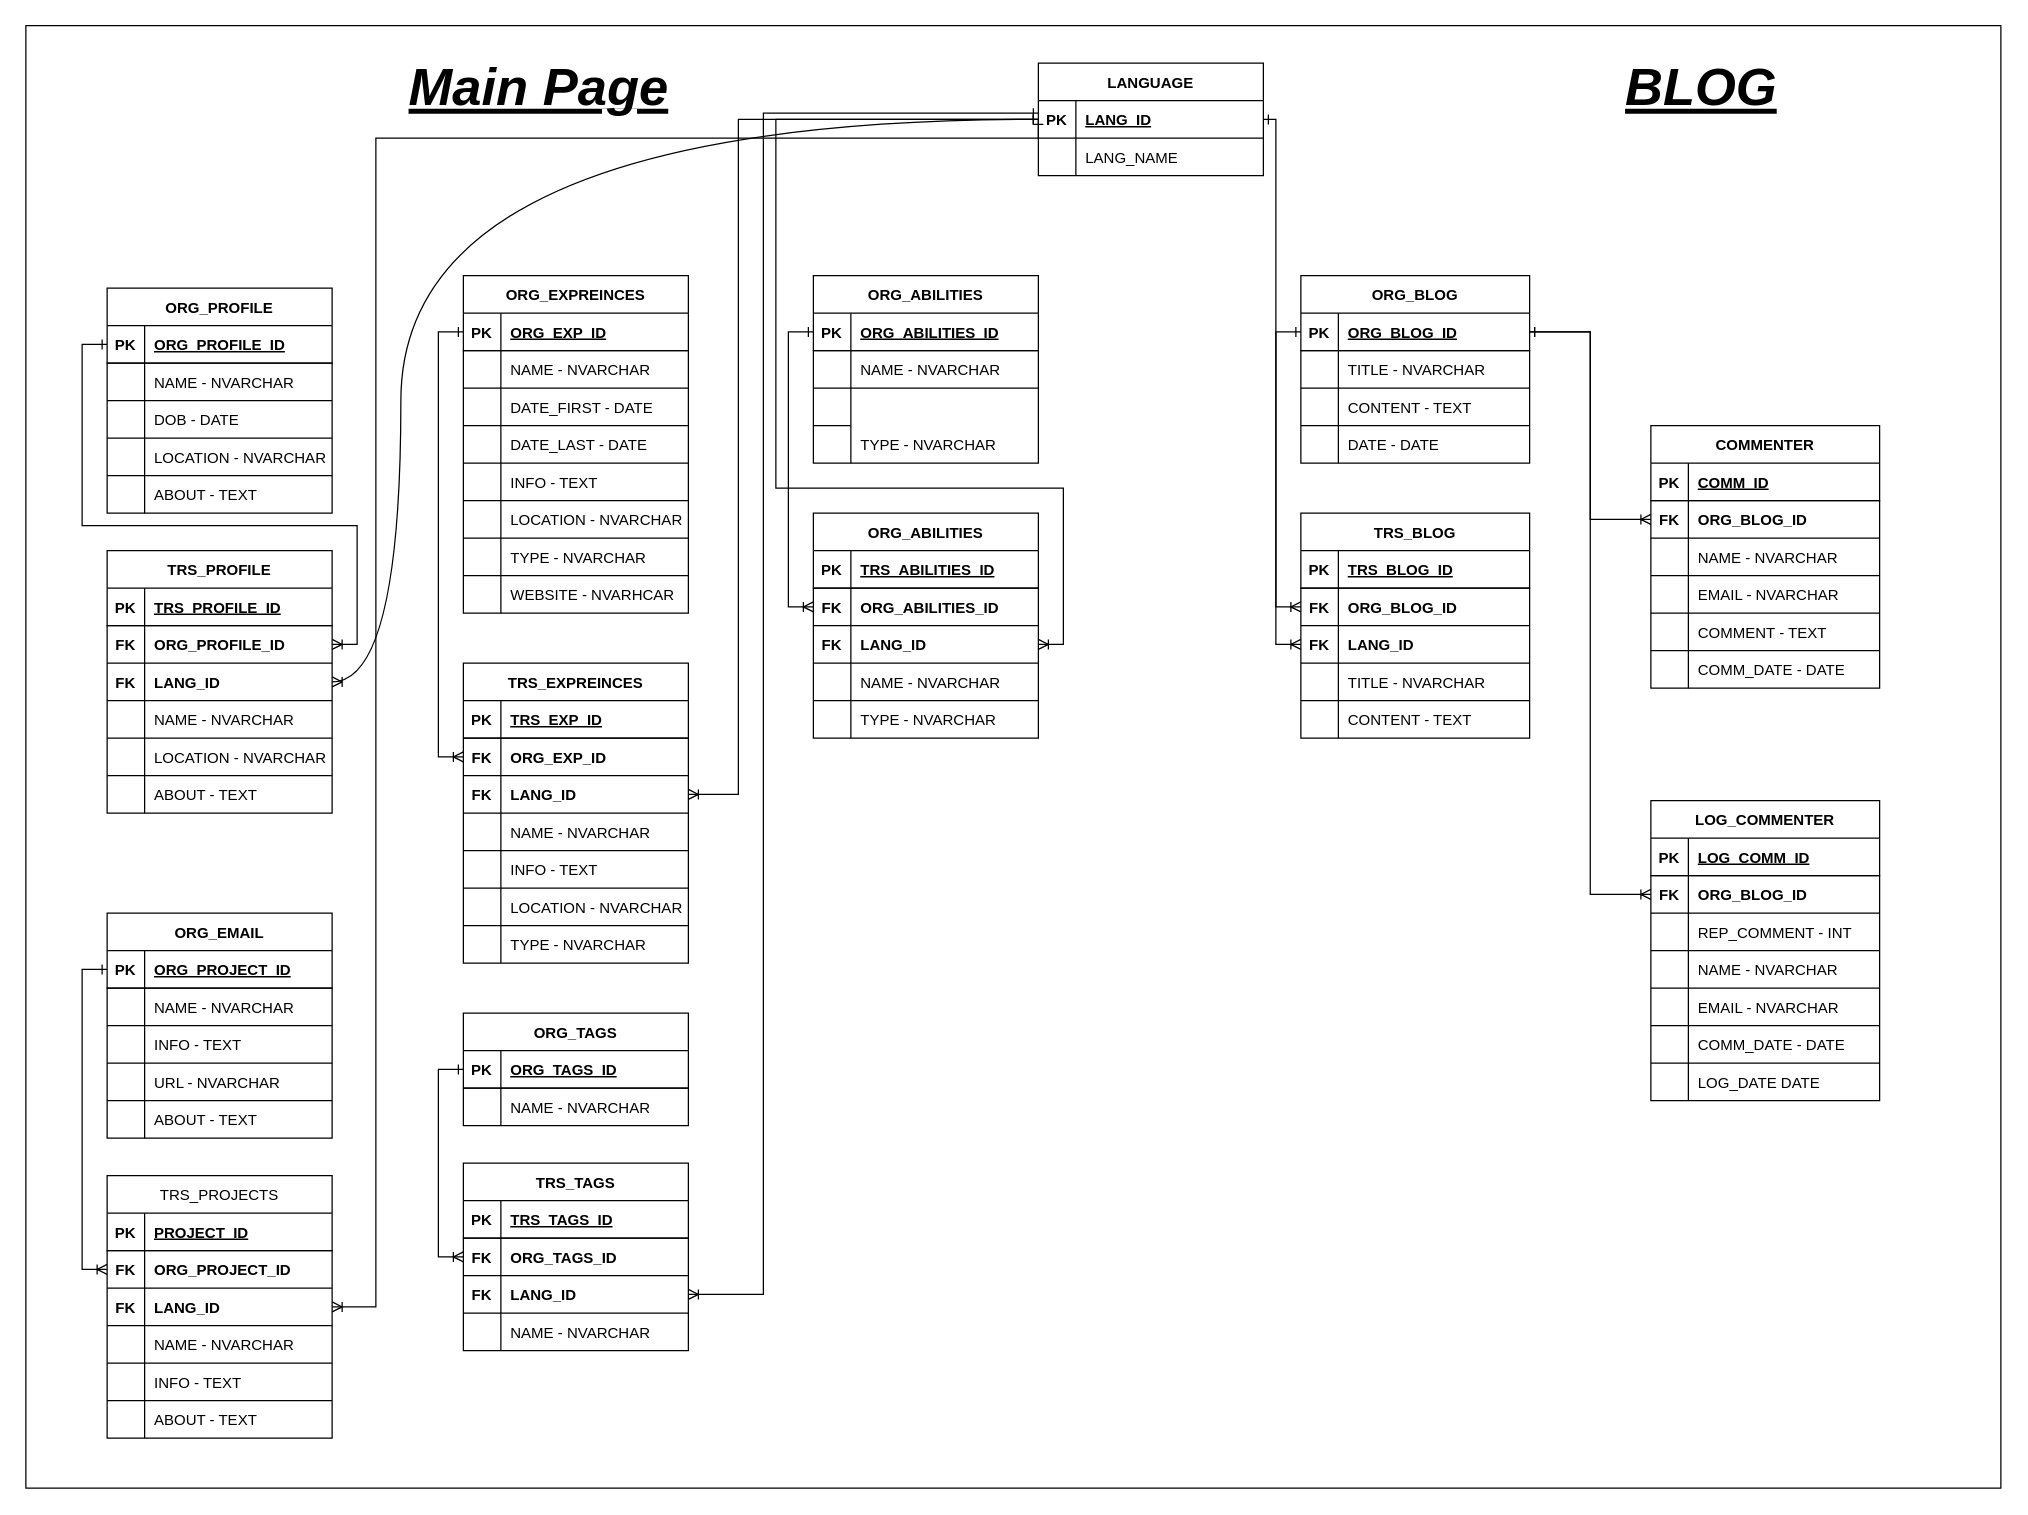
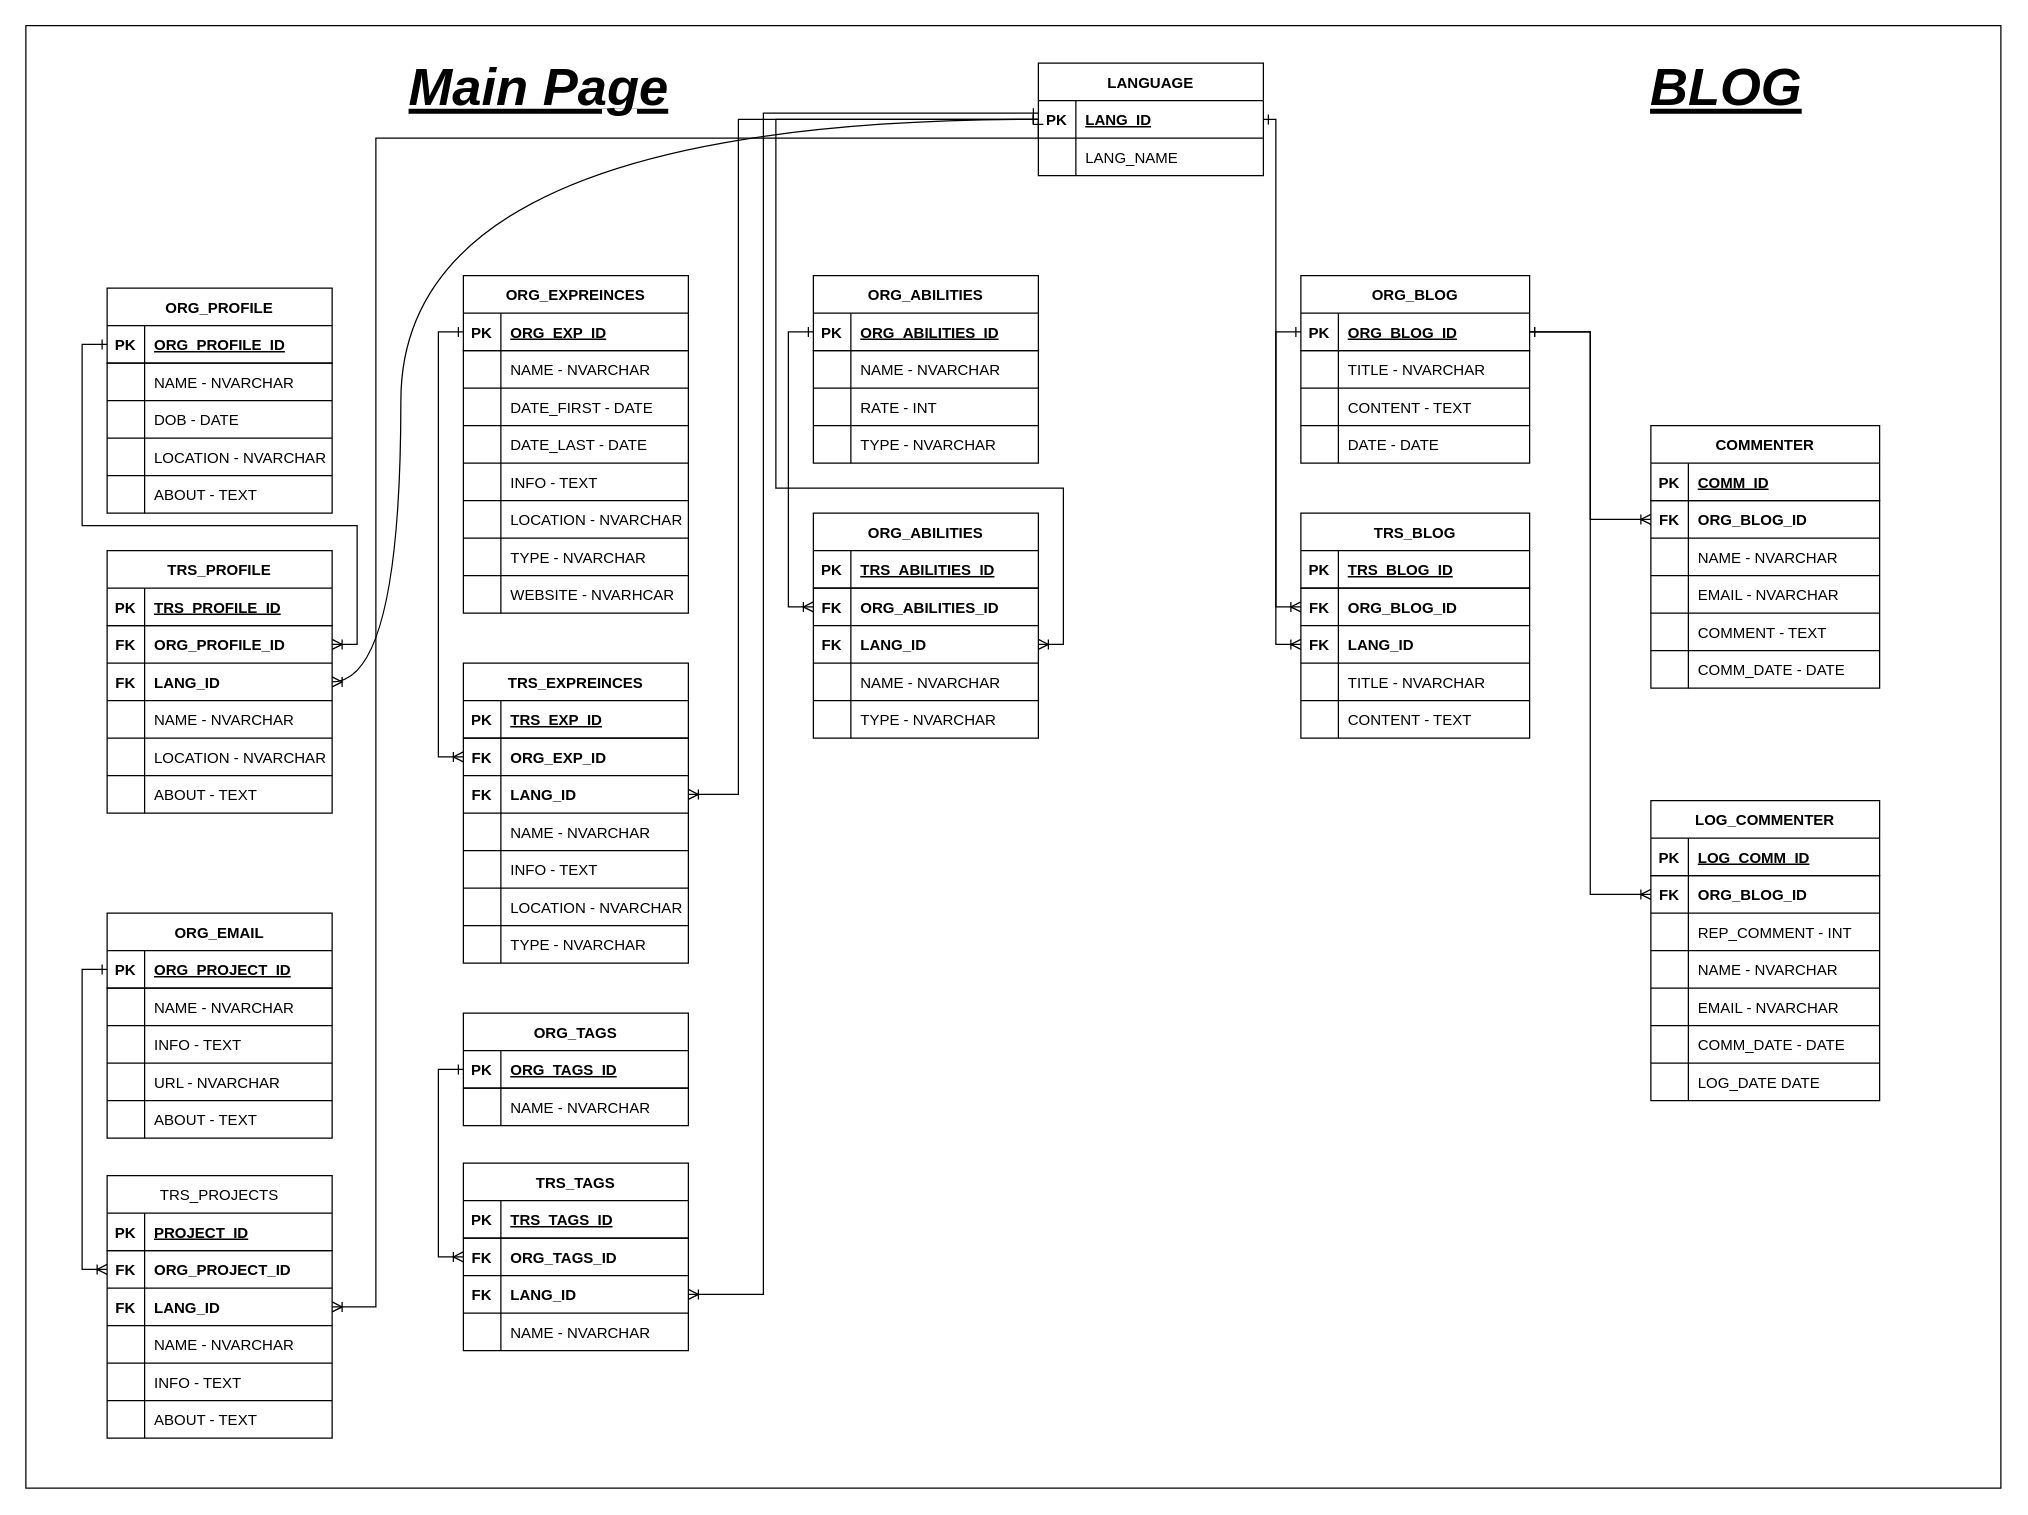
(1701, 88) -> (1726, 88)
none -> (944, 407)
